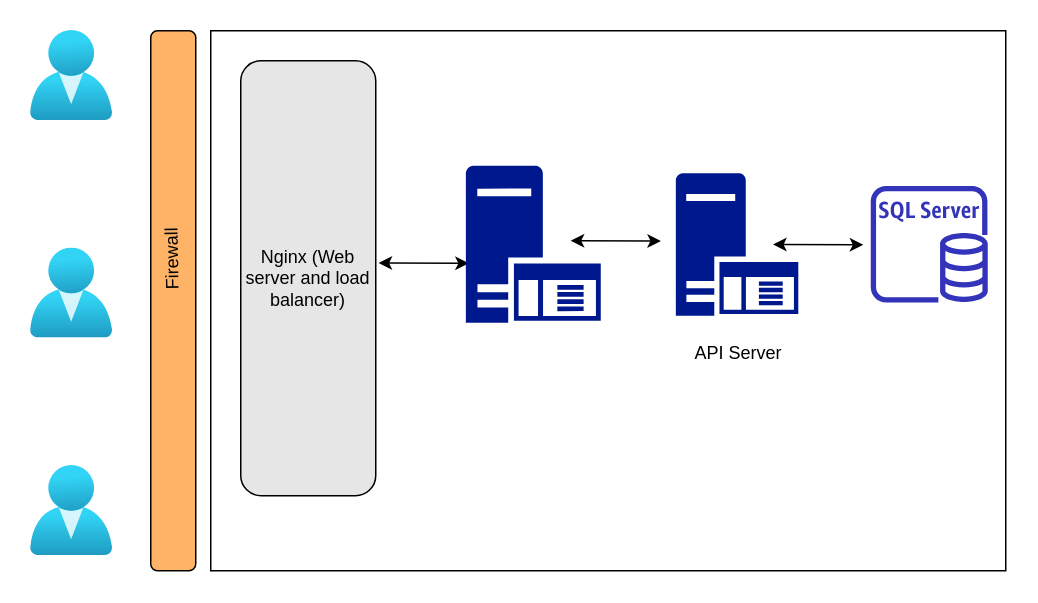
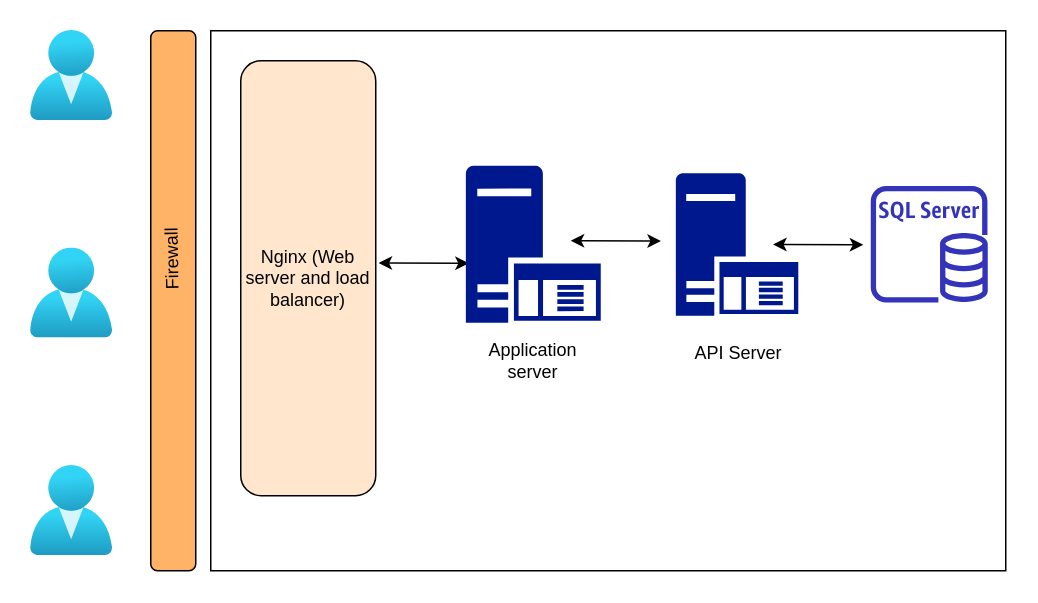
(308, 278) -> (308, 278)
none -> (533, 361)
